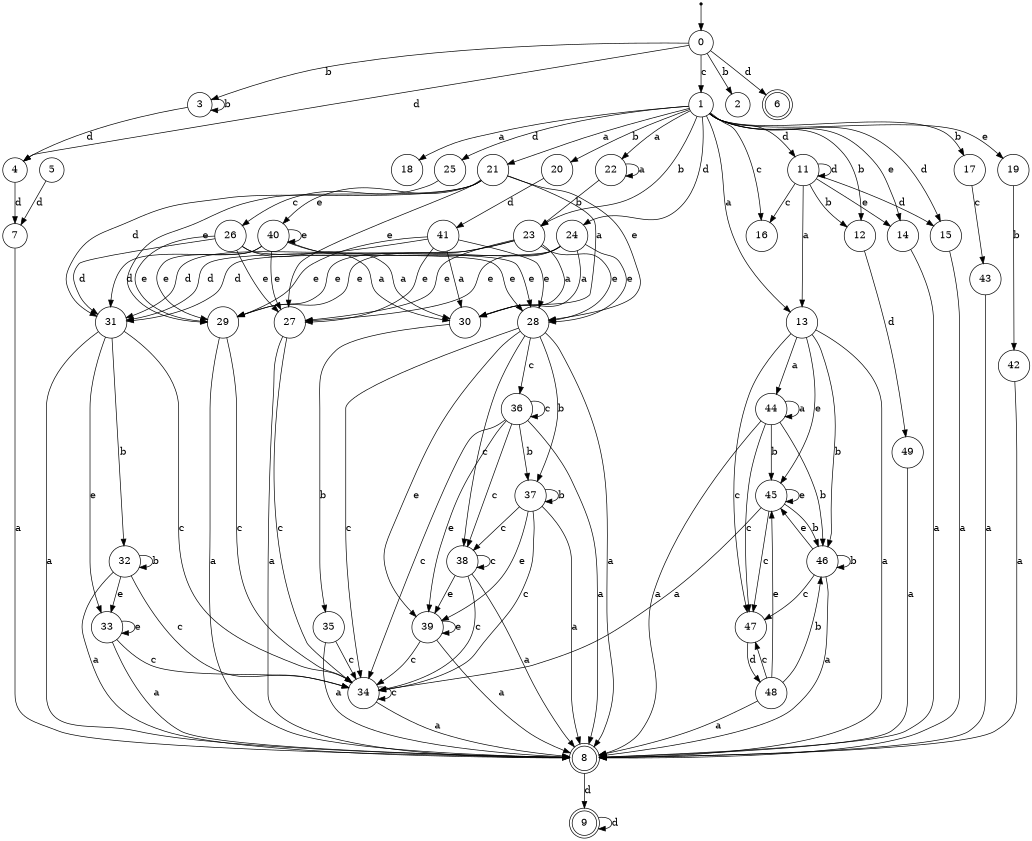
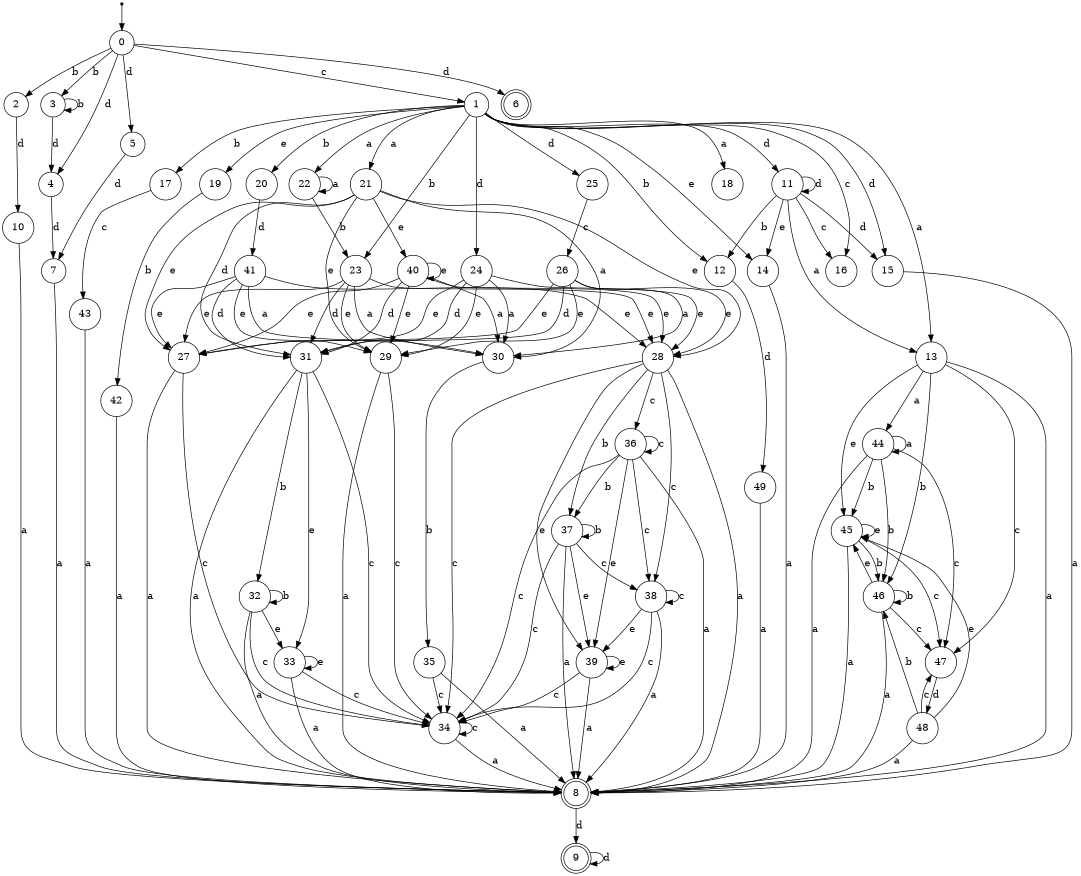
none -> (127, 90)
none -> (18, 228)
(604, 637) -> (821, 767)
